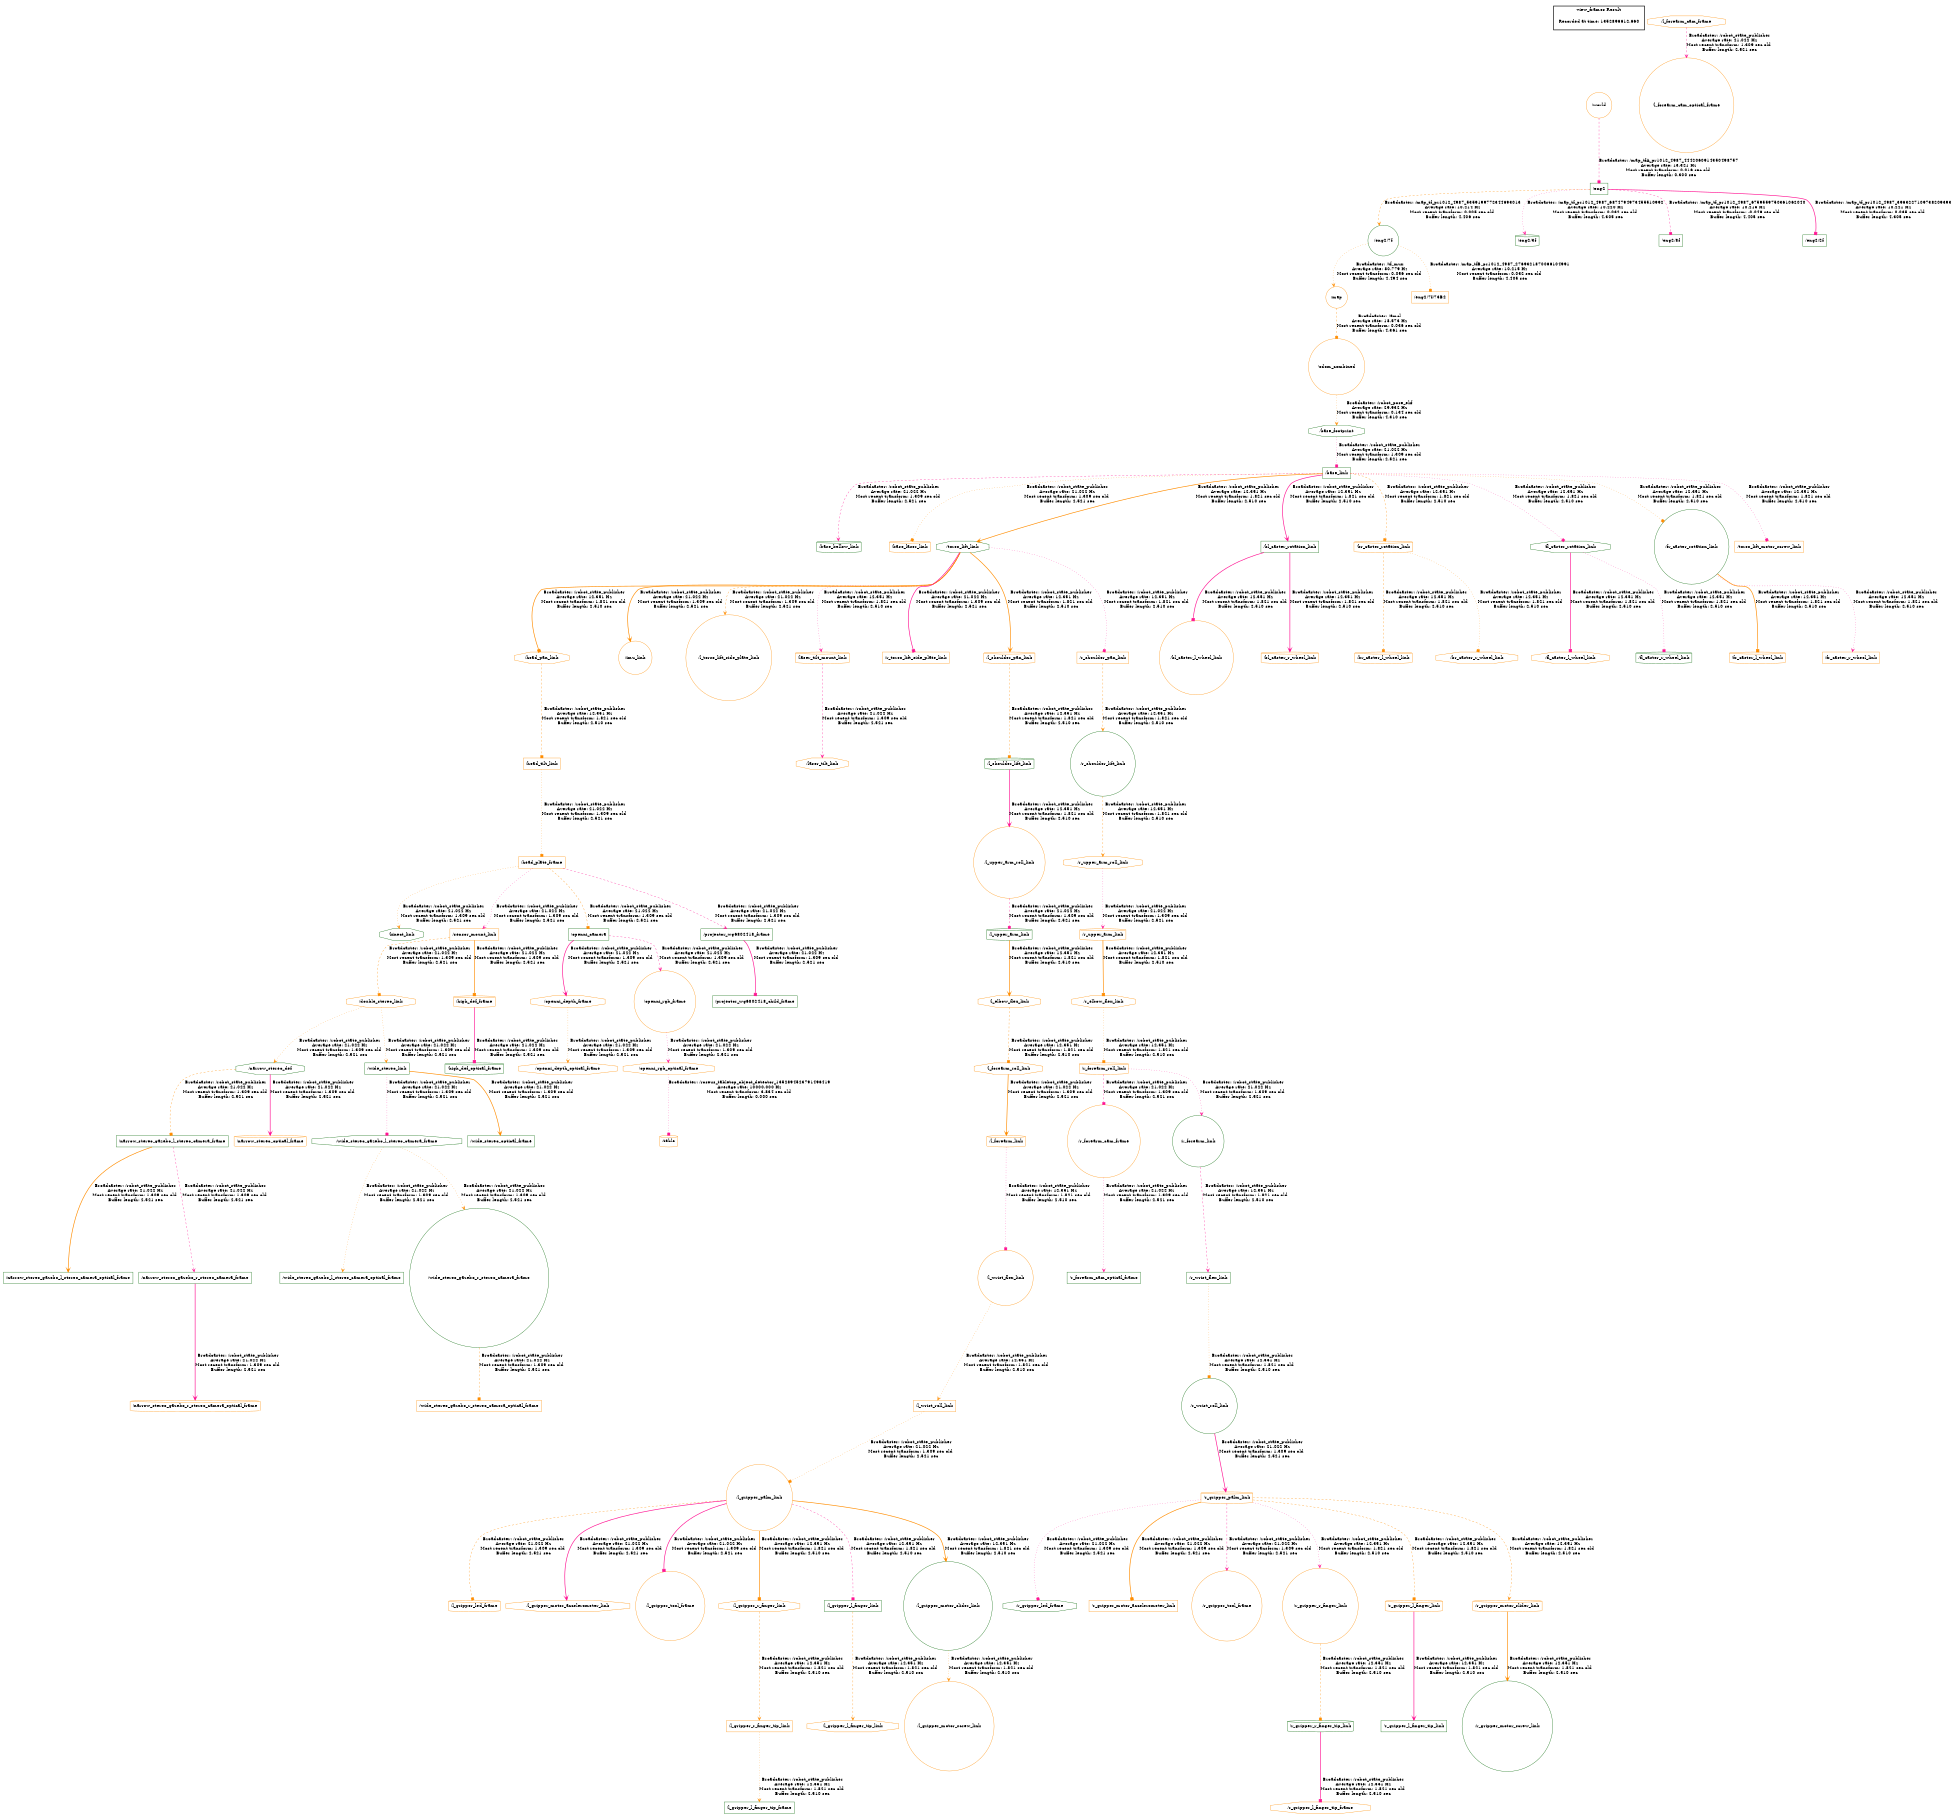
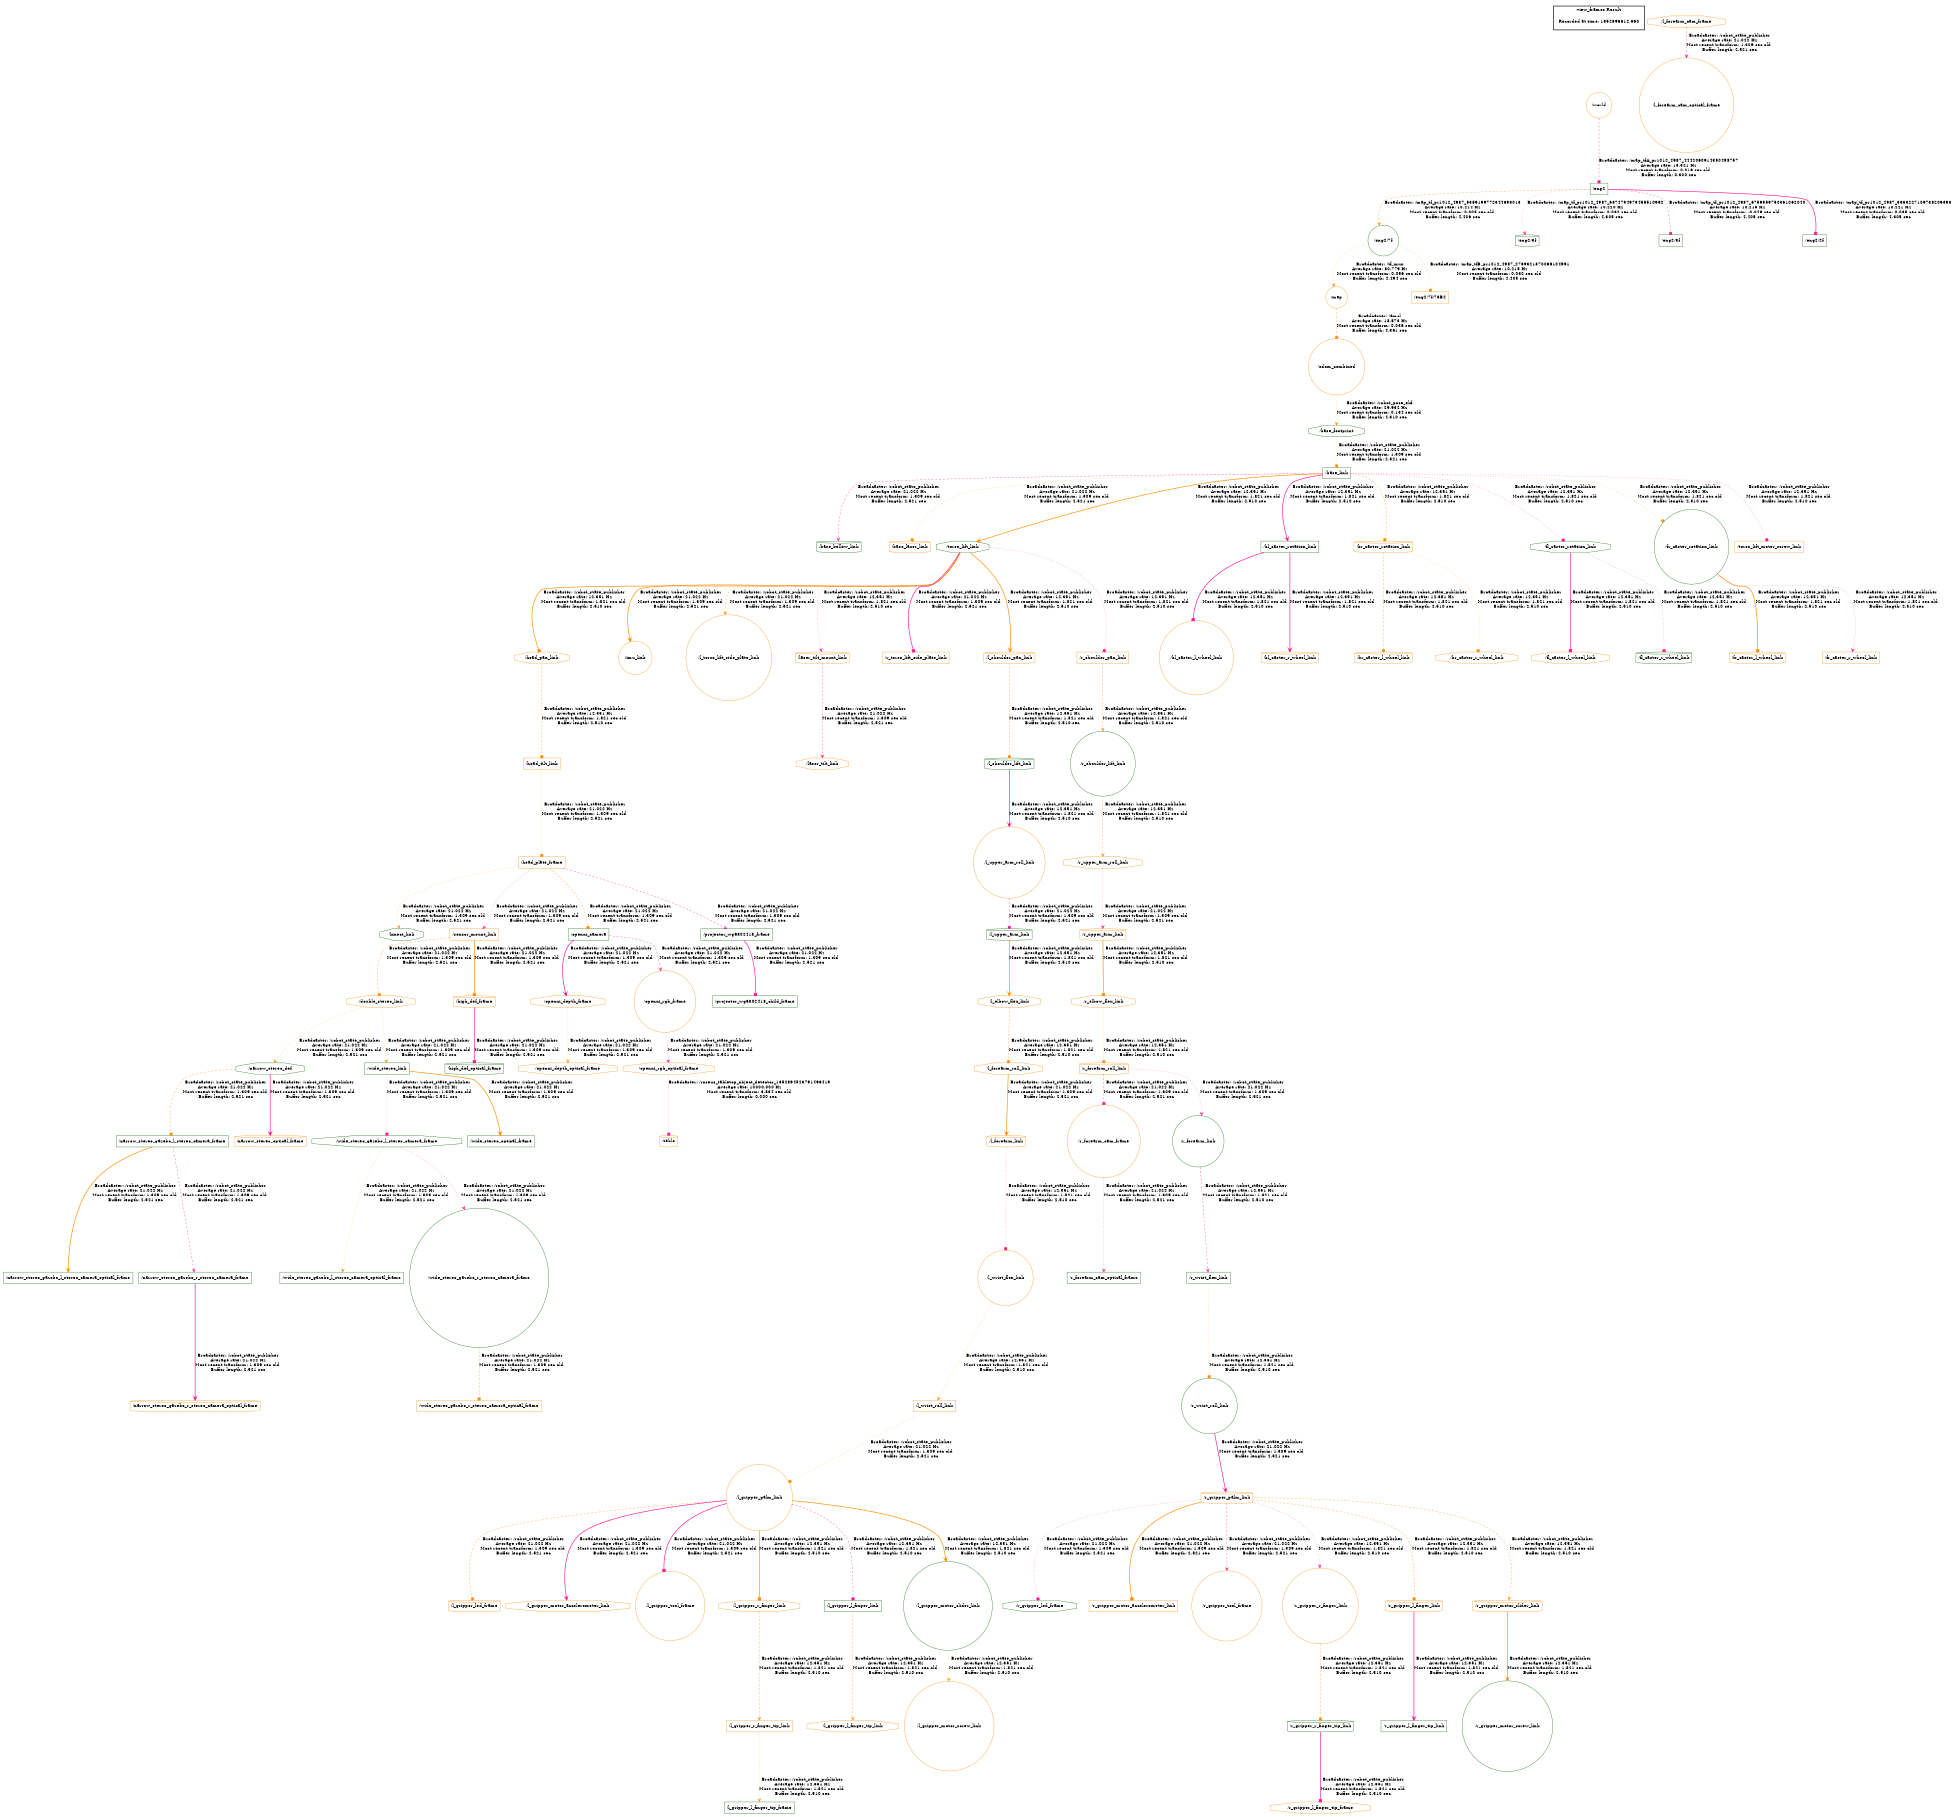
(1337, 450) -> (1337, 450)
(438, 1170) -> (438, 1170)
